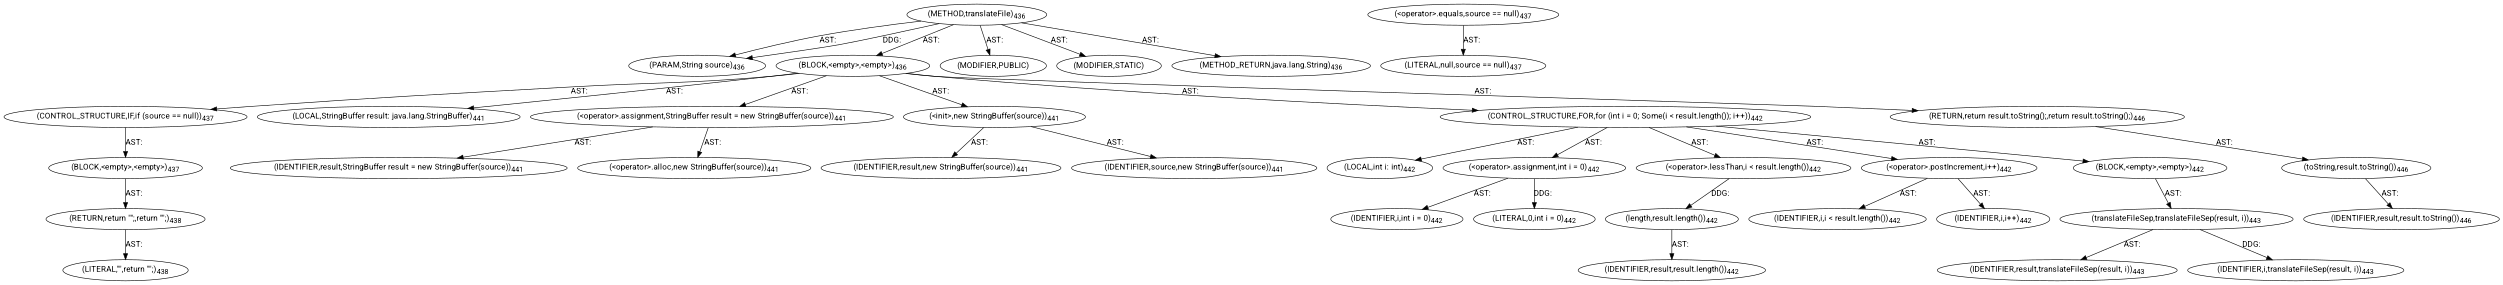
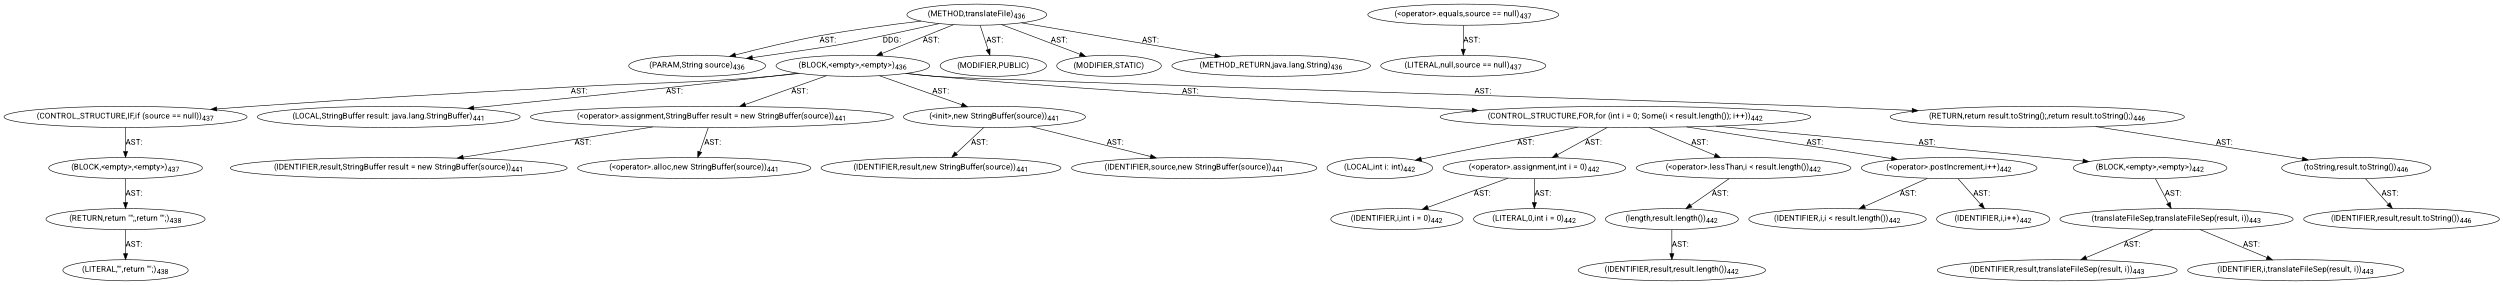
(1544, 194) -> (1544, 194)
(1722, 194) -> (1722, 194)
(2253, 245) -> (2253, 245)
